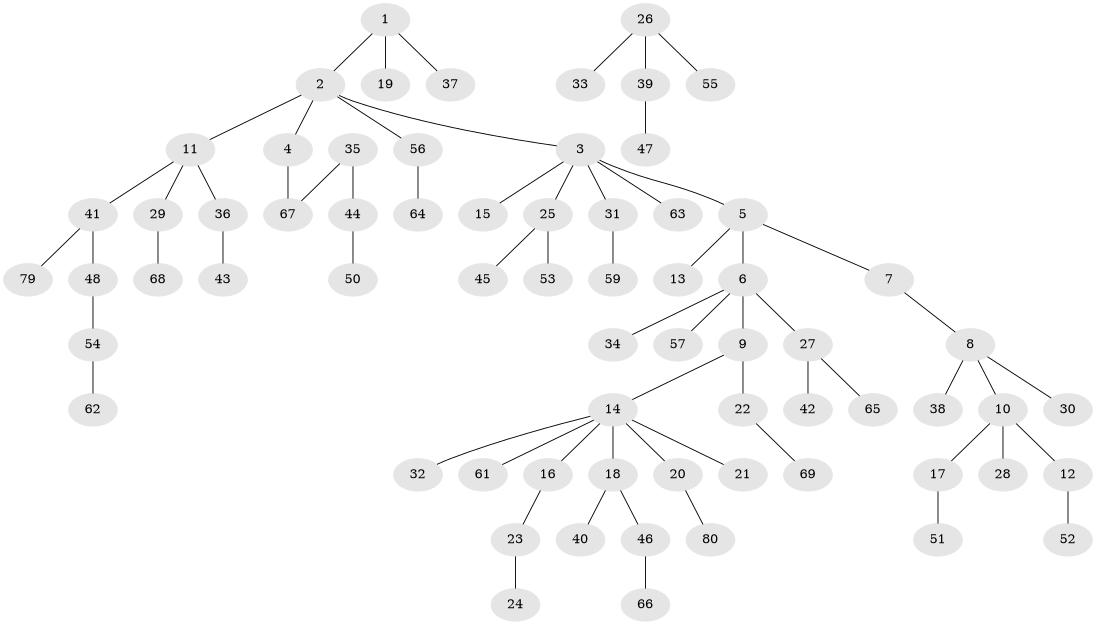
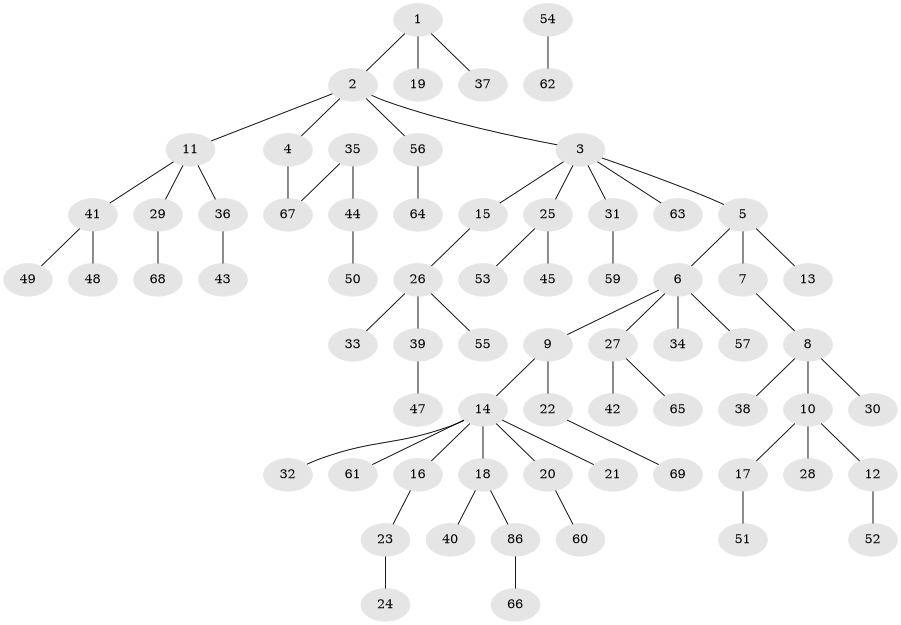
none -> (451, 247)
(28, 280) -> (28, 280)
(93, 312) -> none
(645, 540) -> (515, 540)
(710, 540) -> (580, 540)
